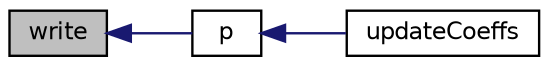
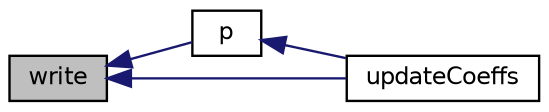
none -> (239, 78)
